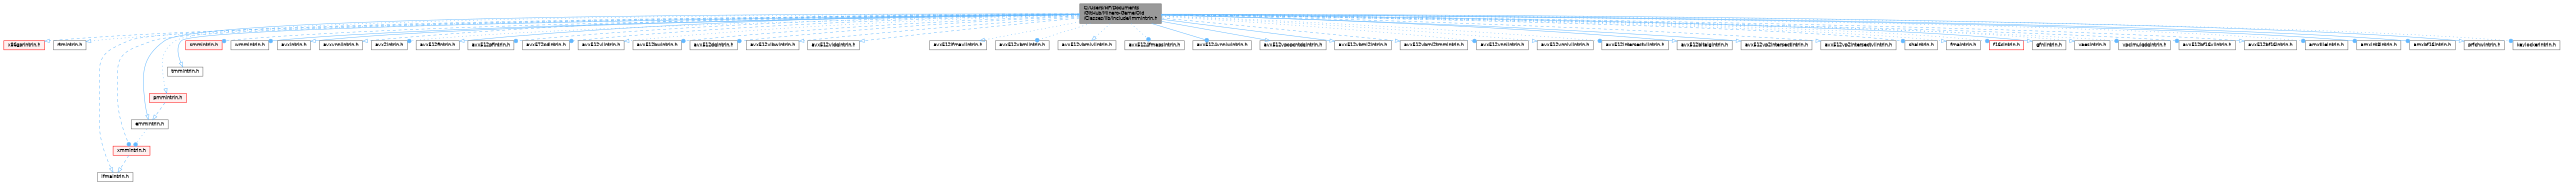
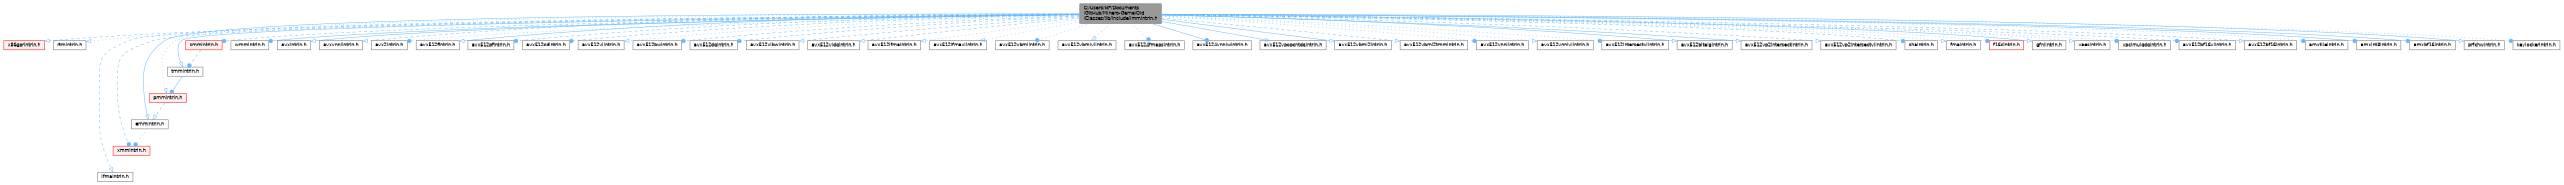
(546, 45) -> (546, 45)
none -> (894, 45)
none -> (196, 57)
none -> (178, 83)
(125, 162) -> none
